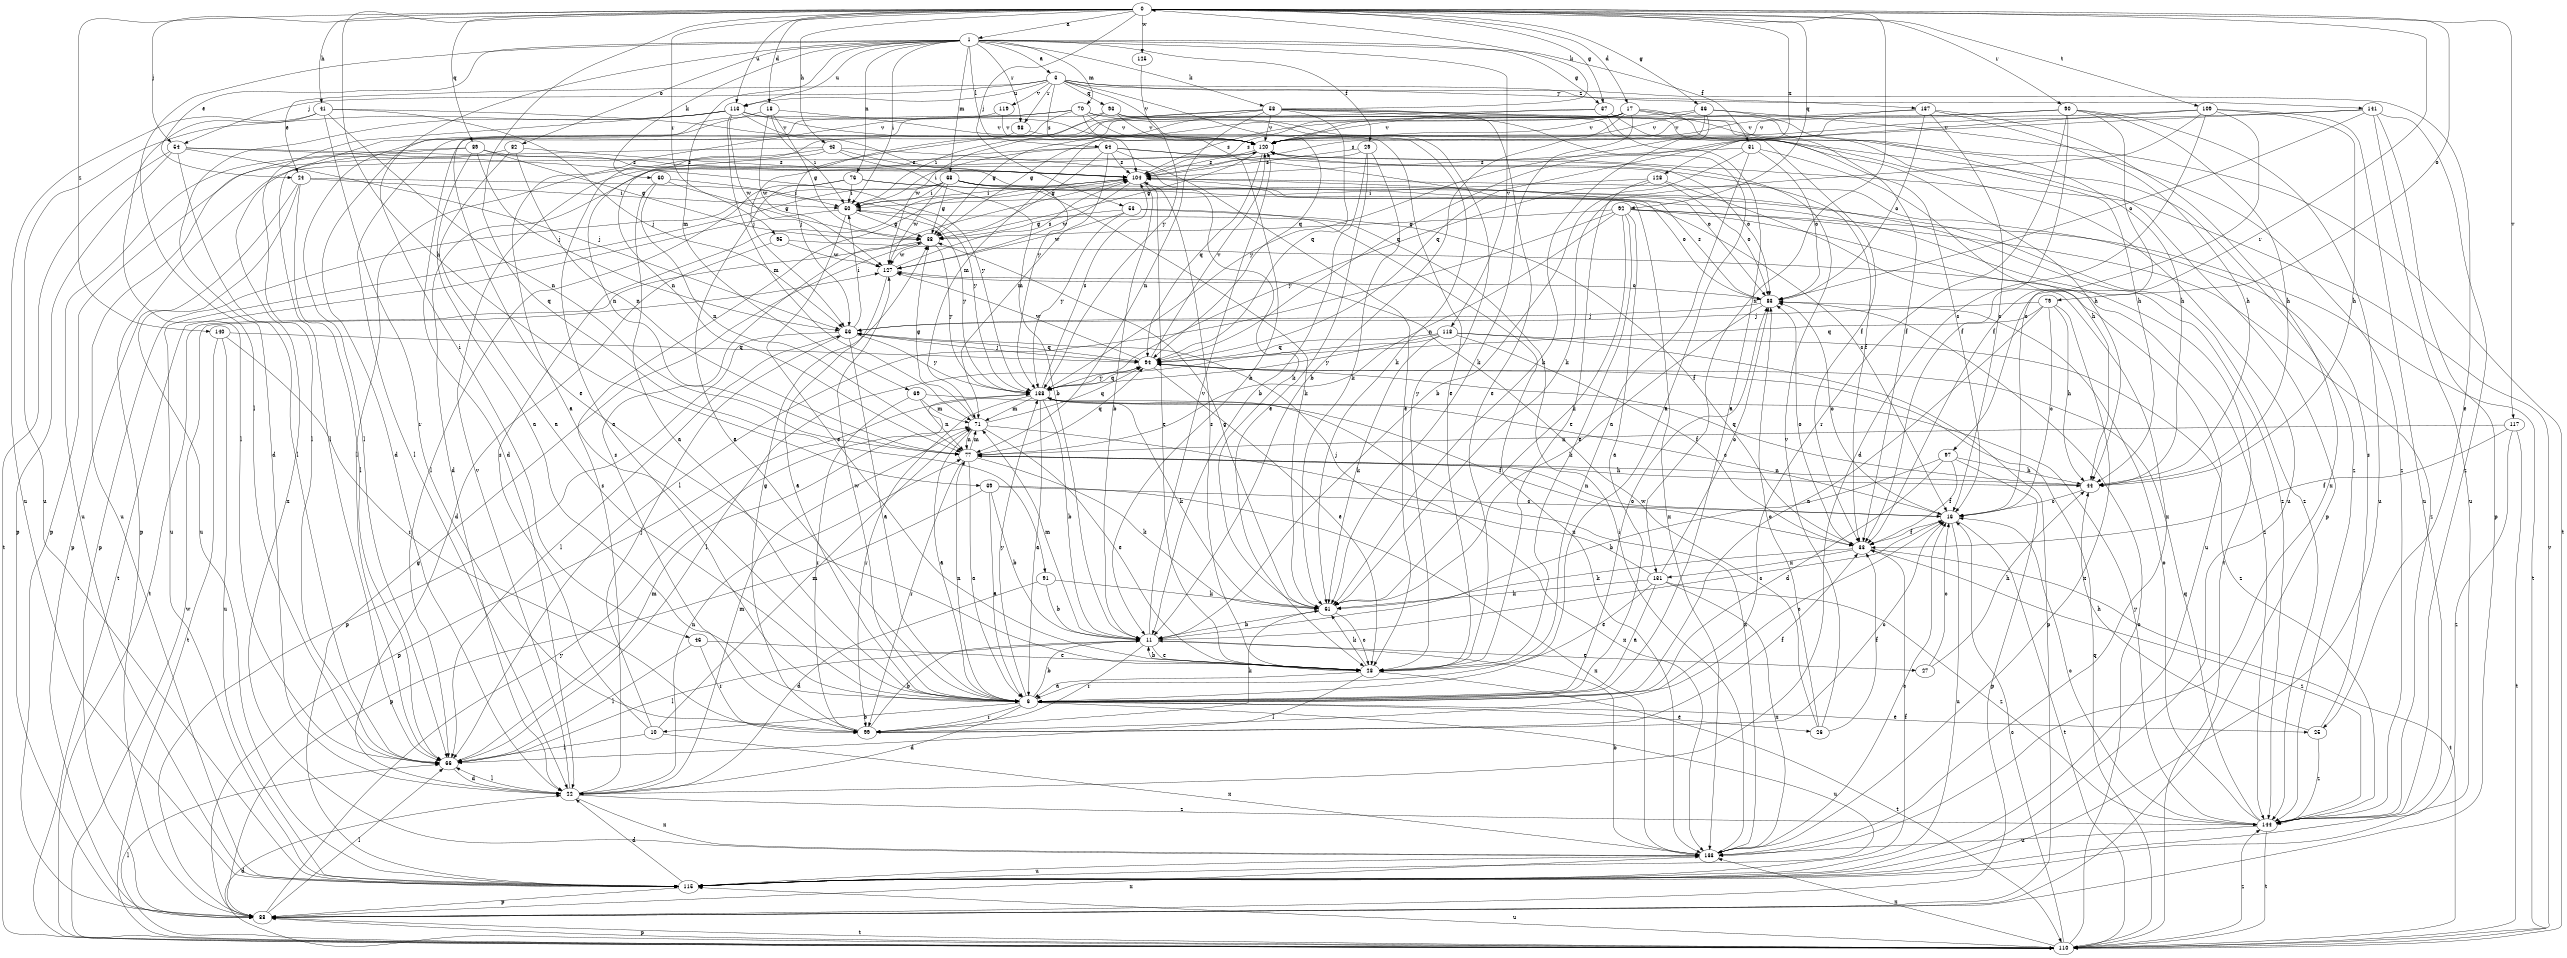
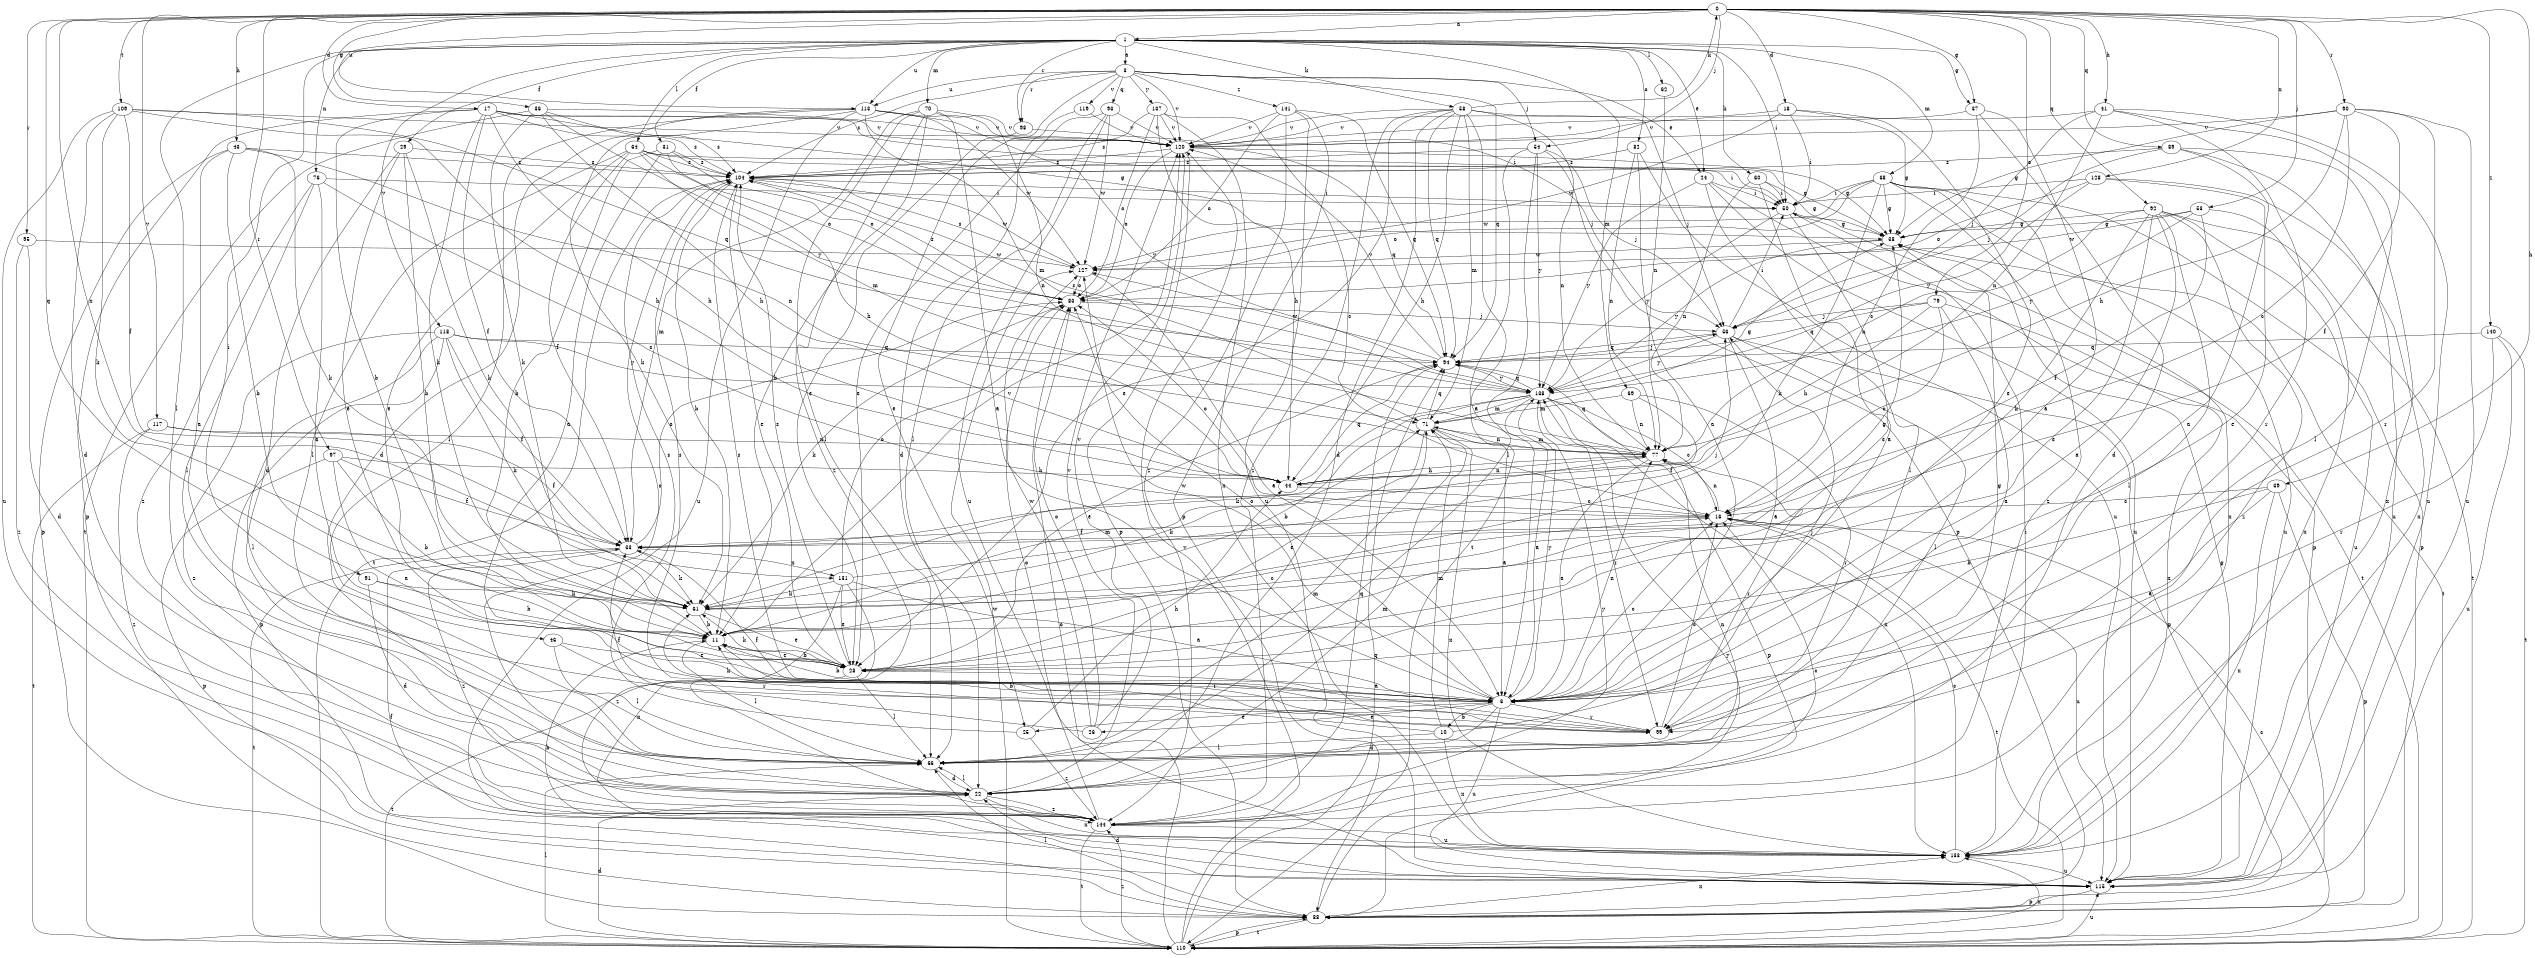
(1142, 59) -> none
none -> (1664, 90)
(697, 212) -> none
(1862, 332) -> (662, 332)
(1418, 394) -> (858, 394)
(415, 455) -> (1338, 455)
(1788, 579) -> (406, 579)
(1364, 640) -> (796, 640)
(1925, 671) -> none
